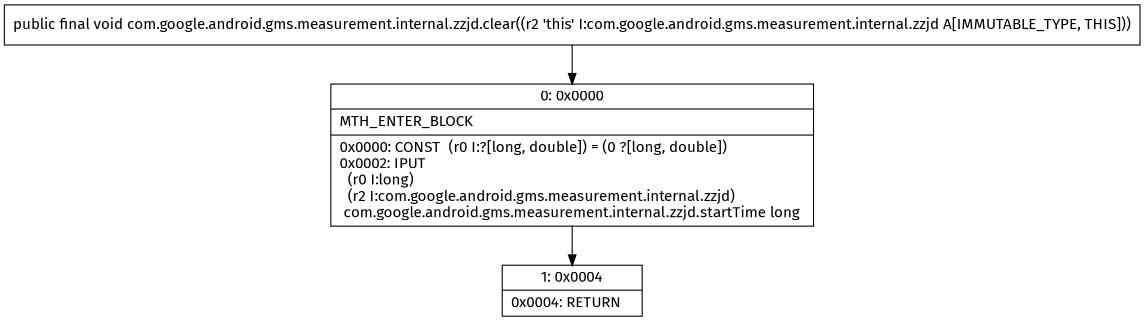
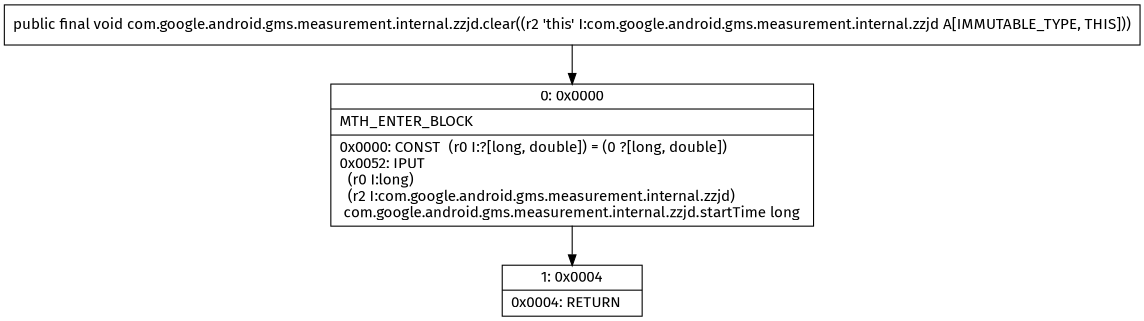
(387, 164) -> (387, 164)
